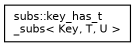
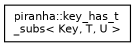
(68, 23) -> (68, 23)
